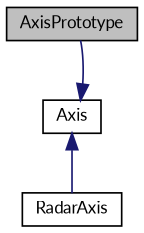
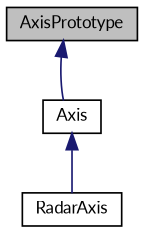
(83, 62) -> (61, 79)
